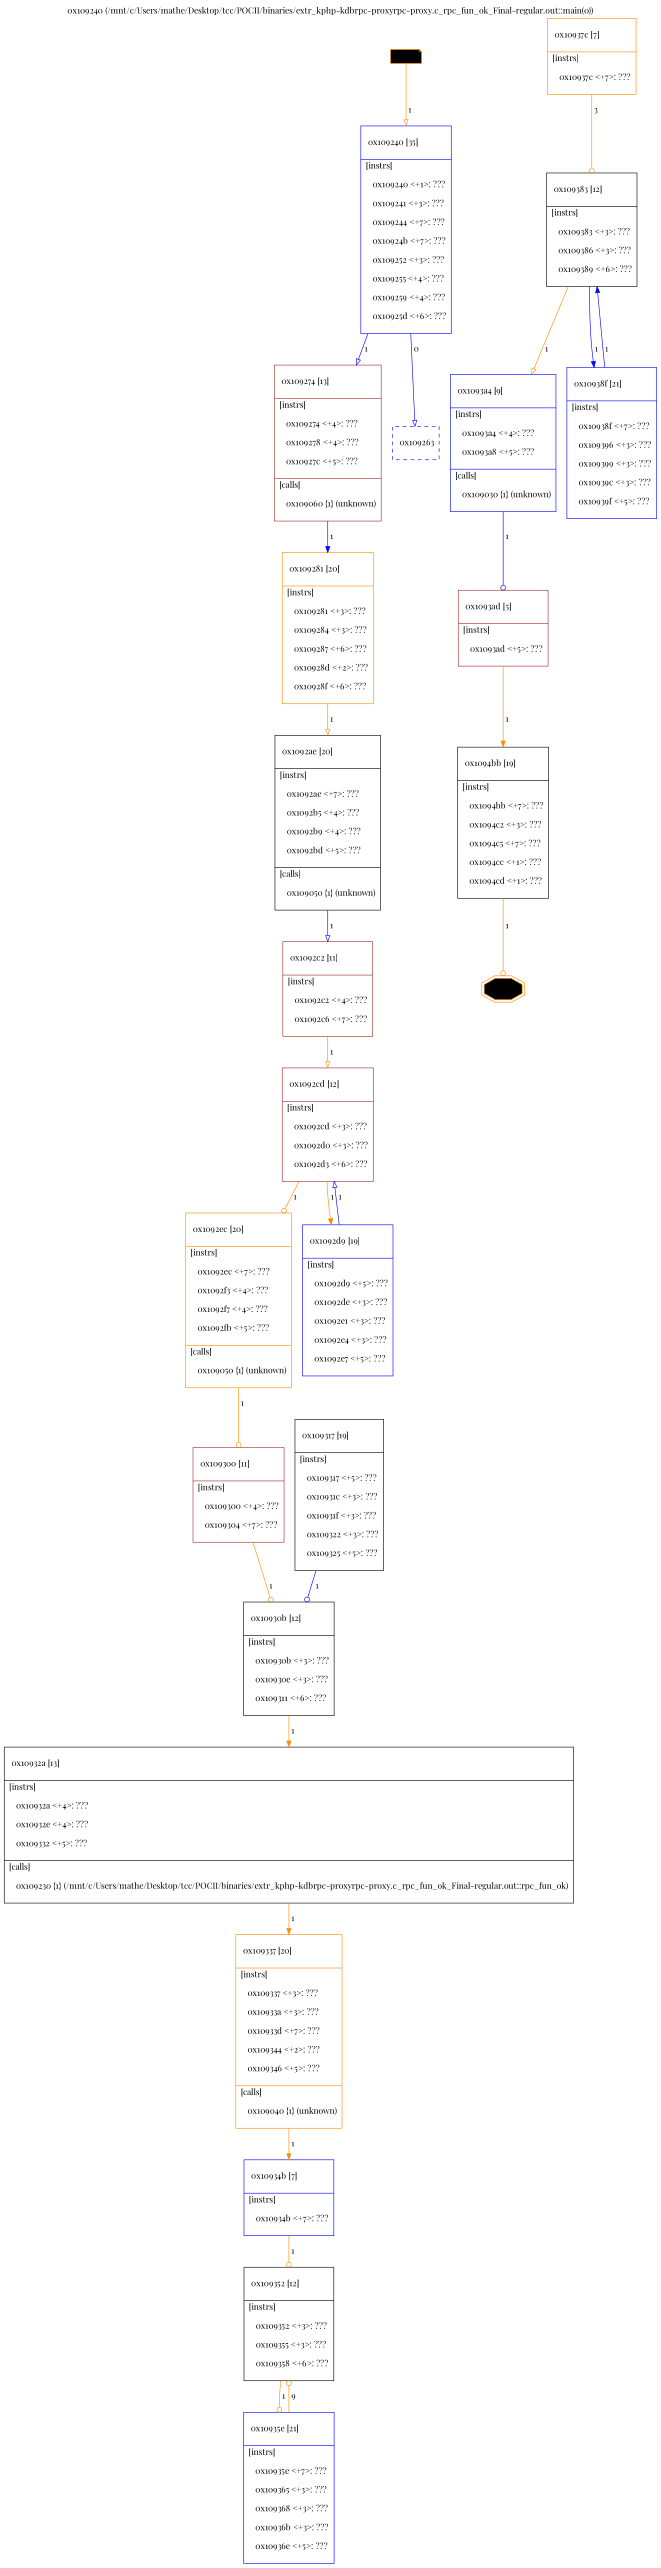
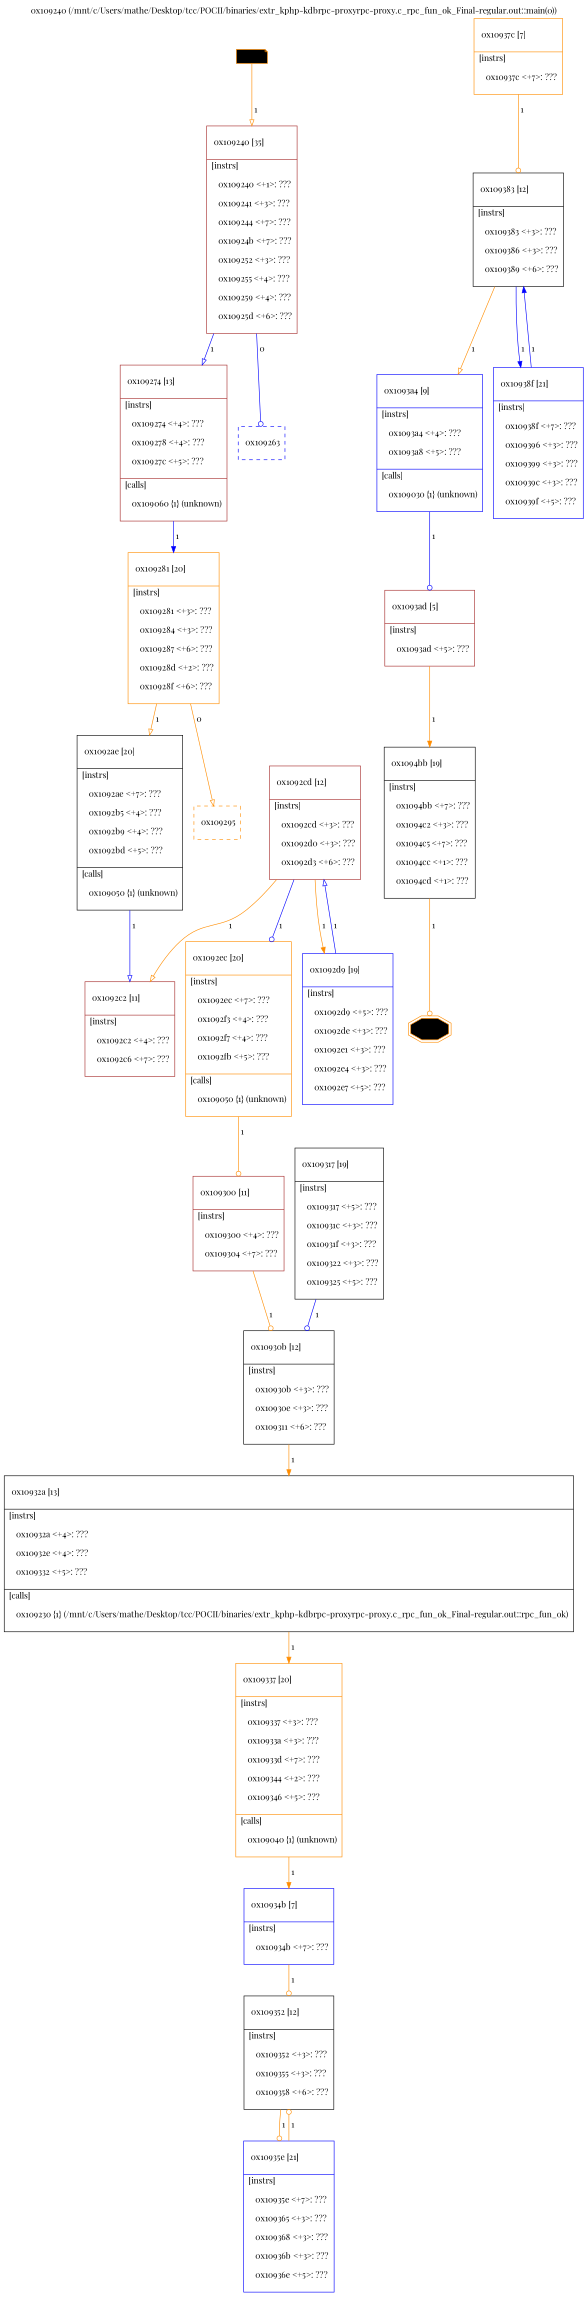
(595, 110) -> (521, 110)
(406, 230) -> (252, 230)
(413, 377) -> (259, 377)
none -> (217, 823)
(328, 1049) -> (212, 925)
(292, 1195) -> (283, 908)
(293, 2397) -> (292, 2125)
